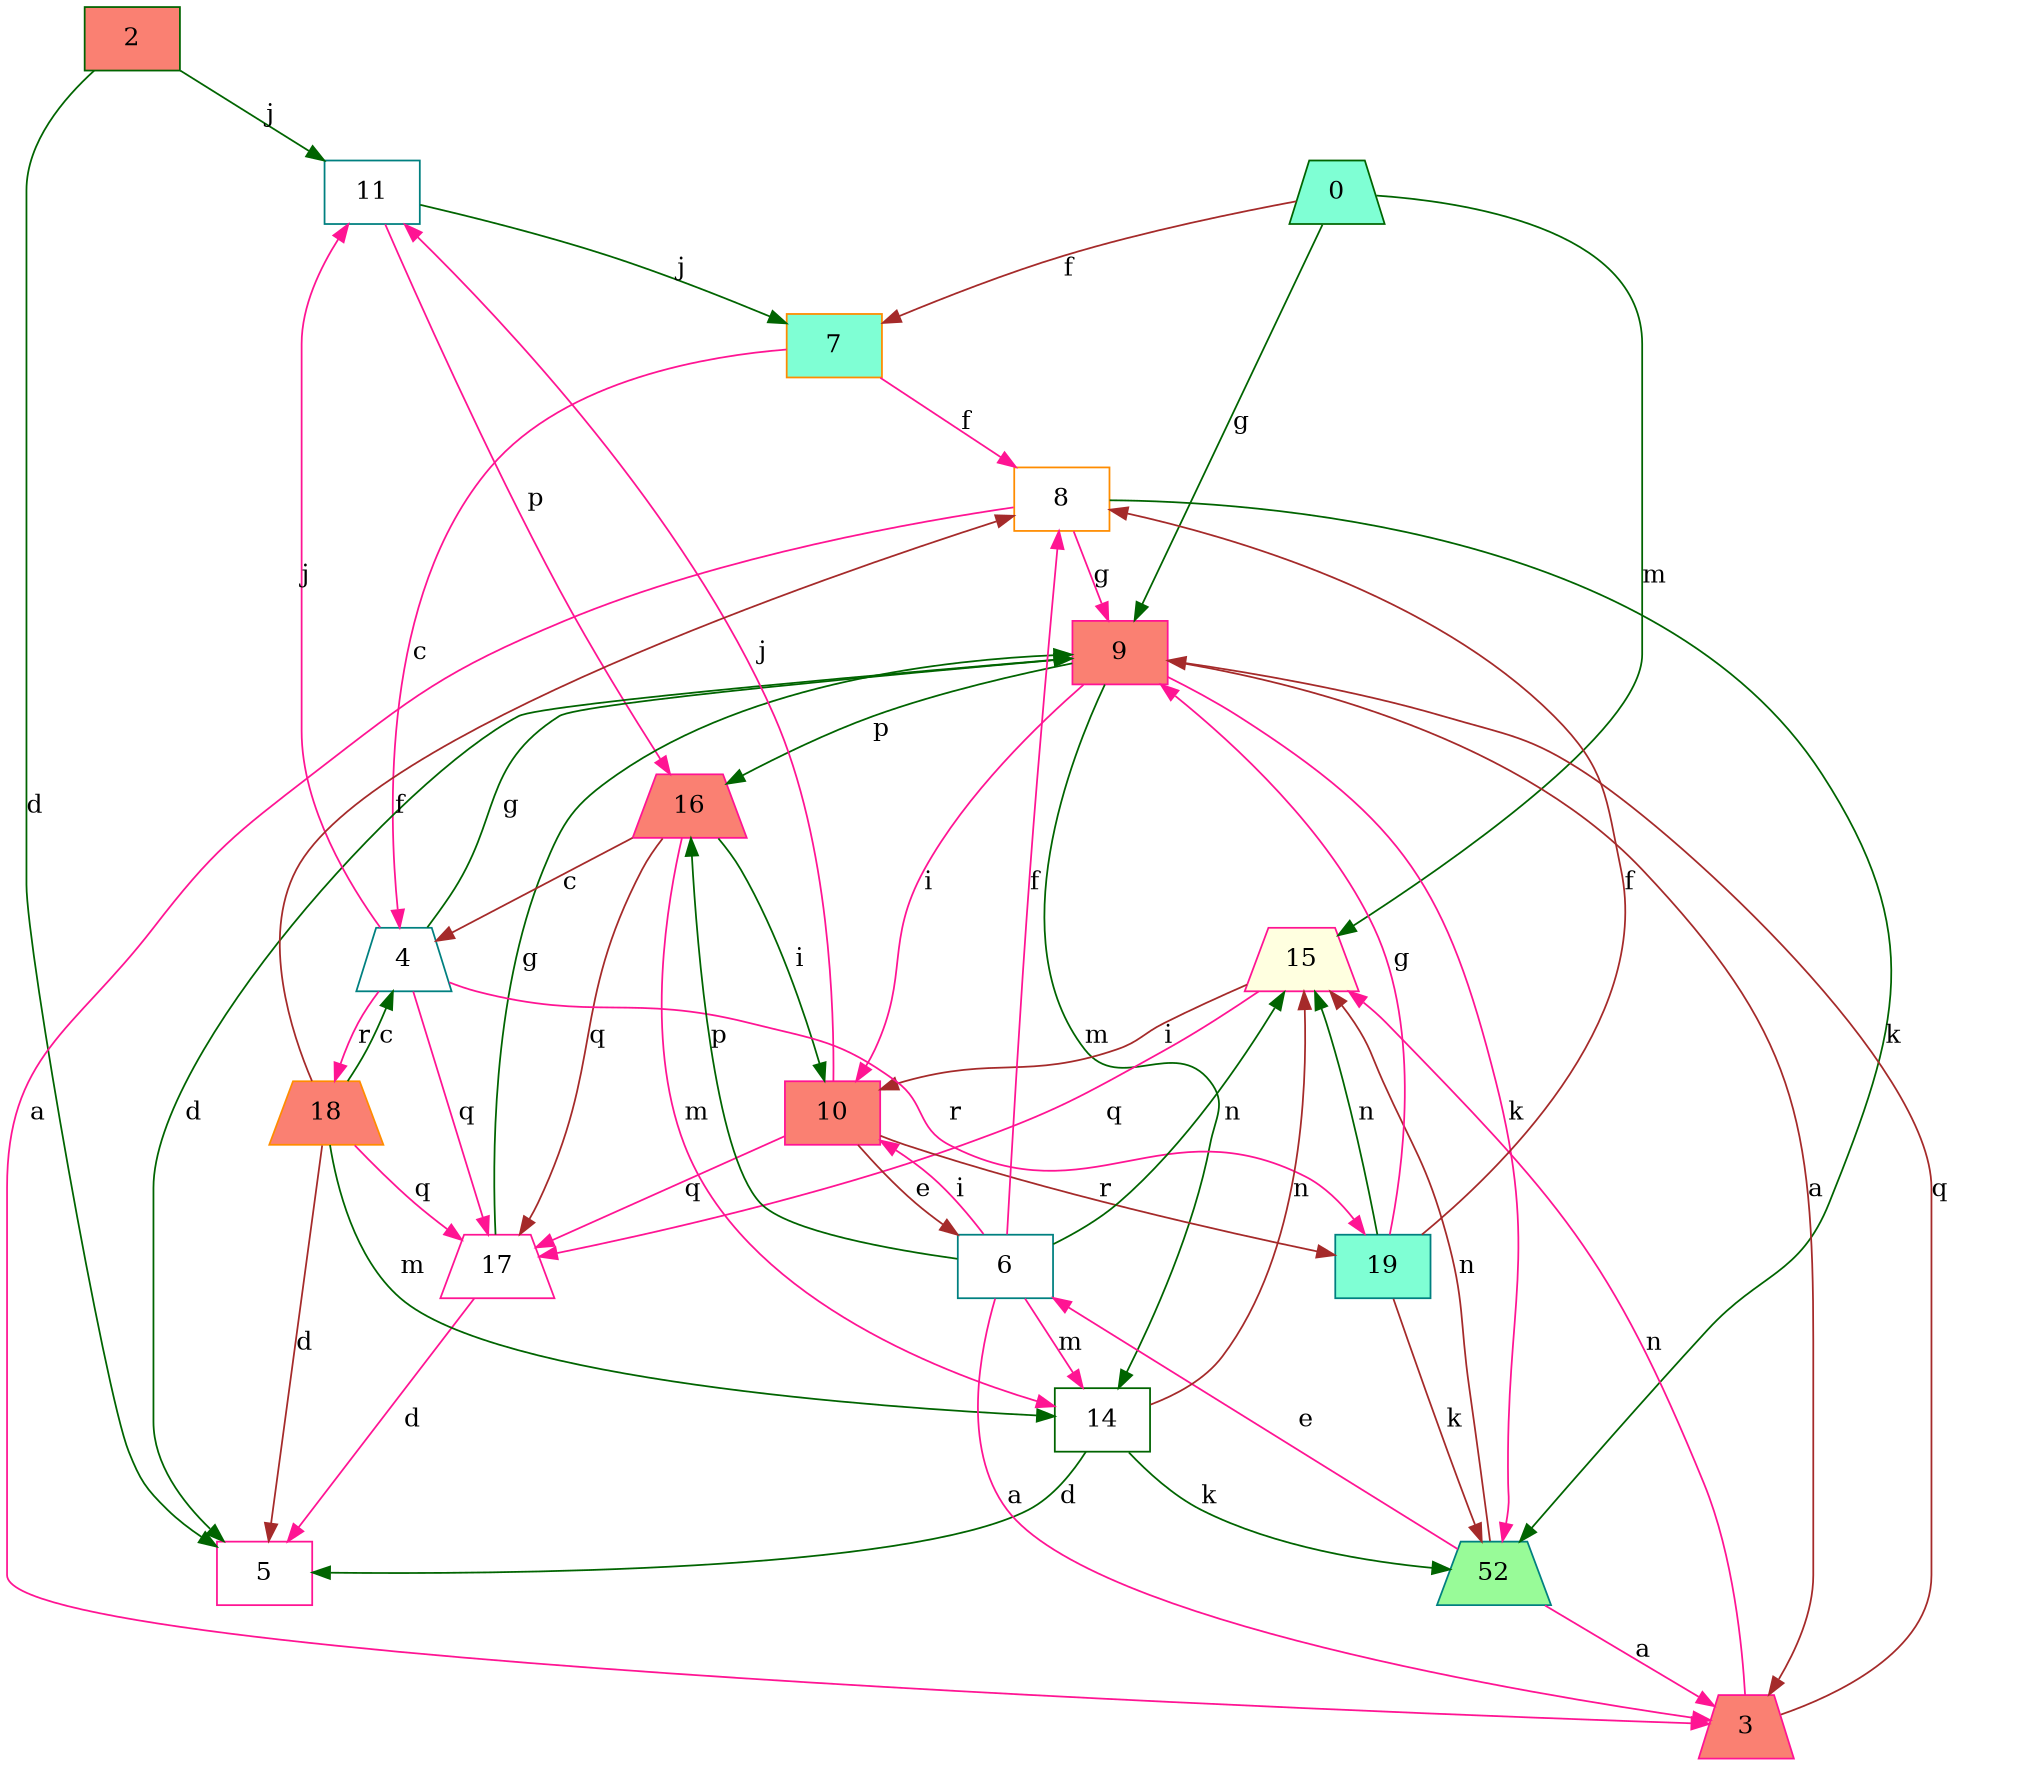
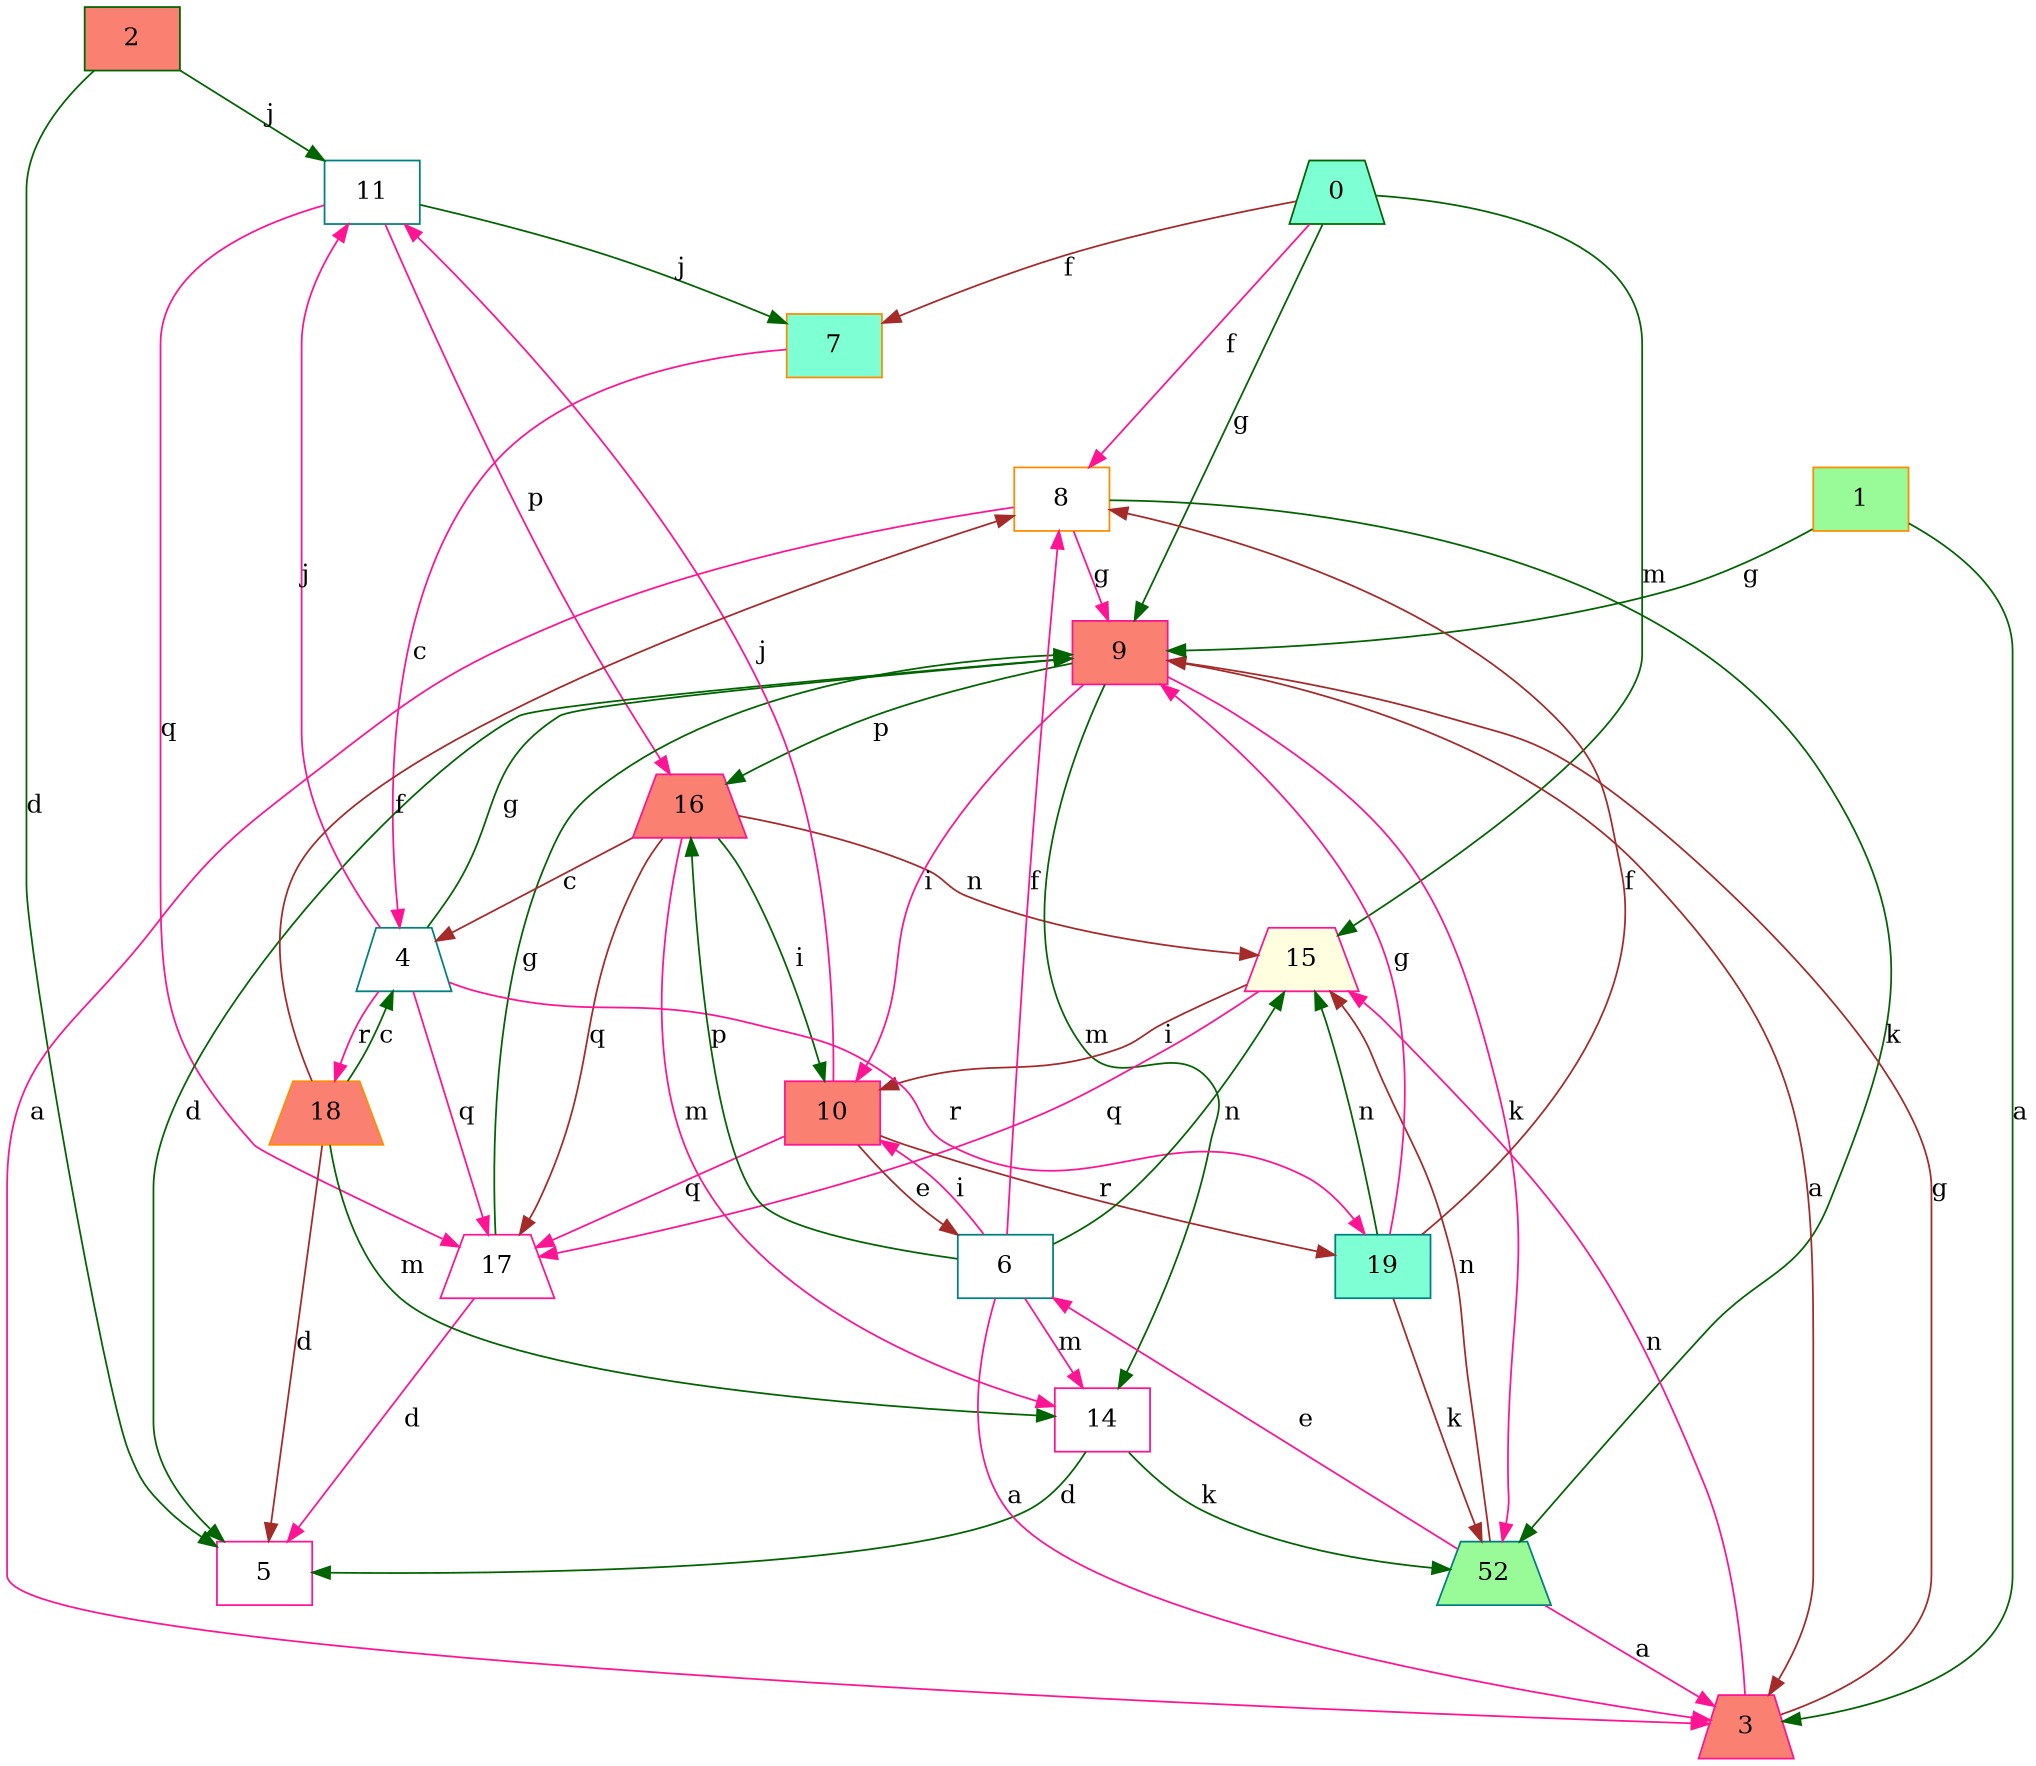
(941, 418) -> (1205, 339)
none -> (1861, 499)
(399, 1189) -> (161, 748)
(1940, 1190) -> (1940, 1190)
(1280, 1233) -> (984, 902)
(1102, 1420) -> (1102, 1420)
